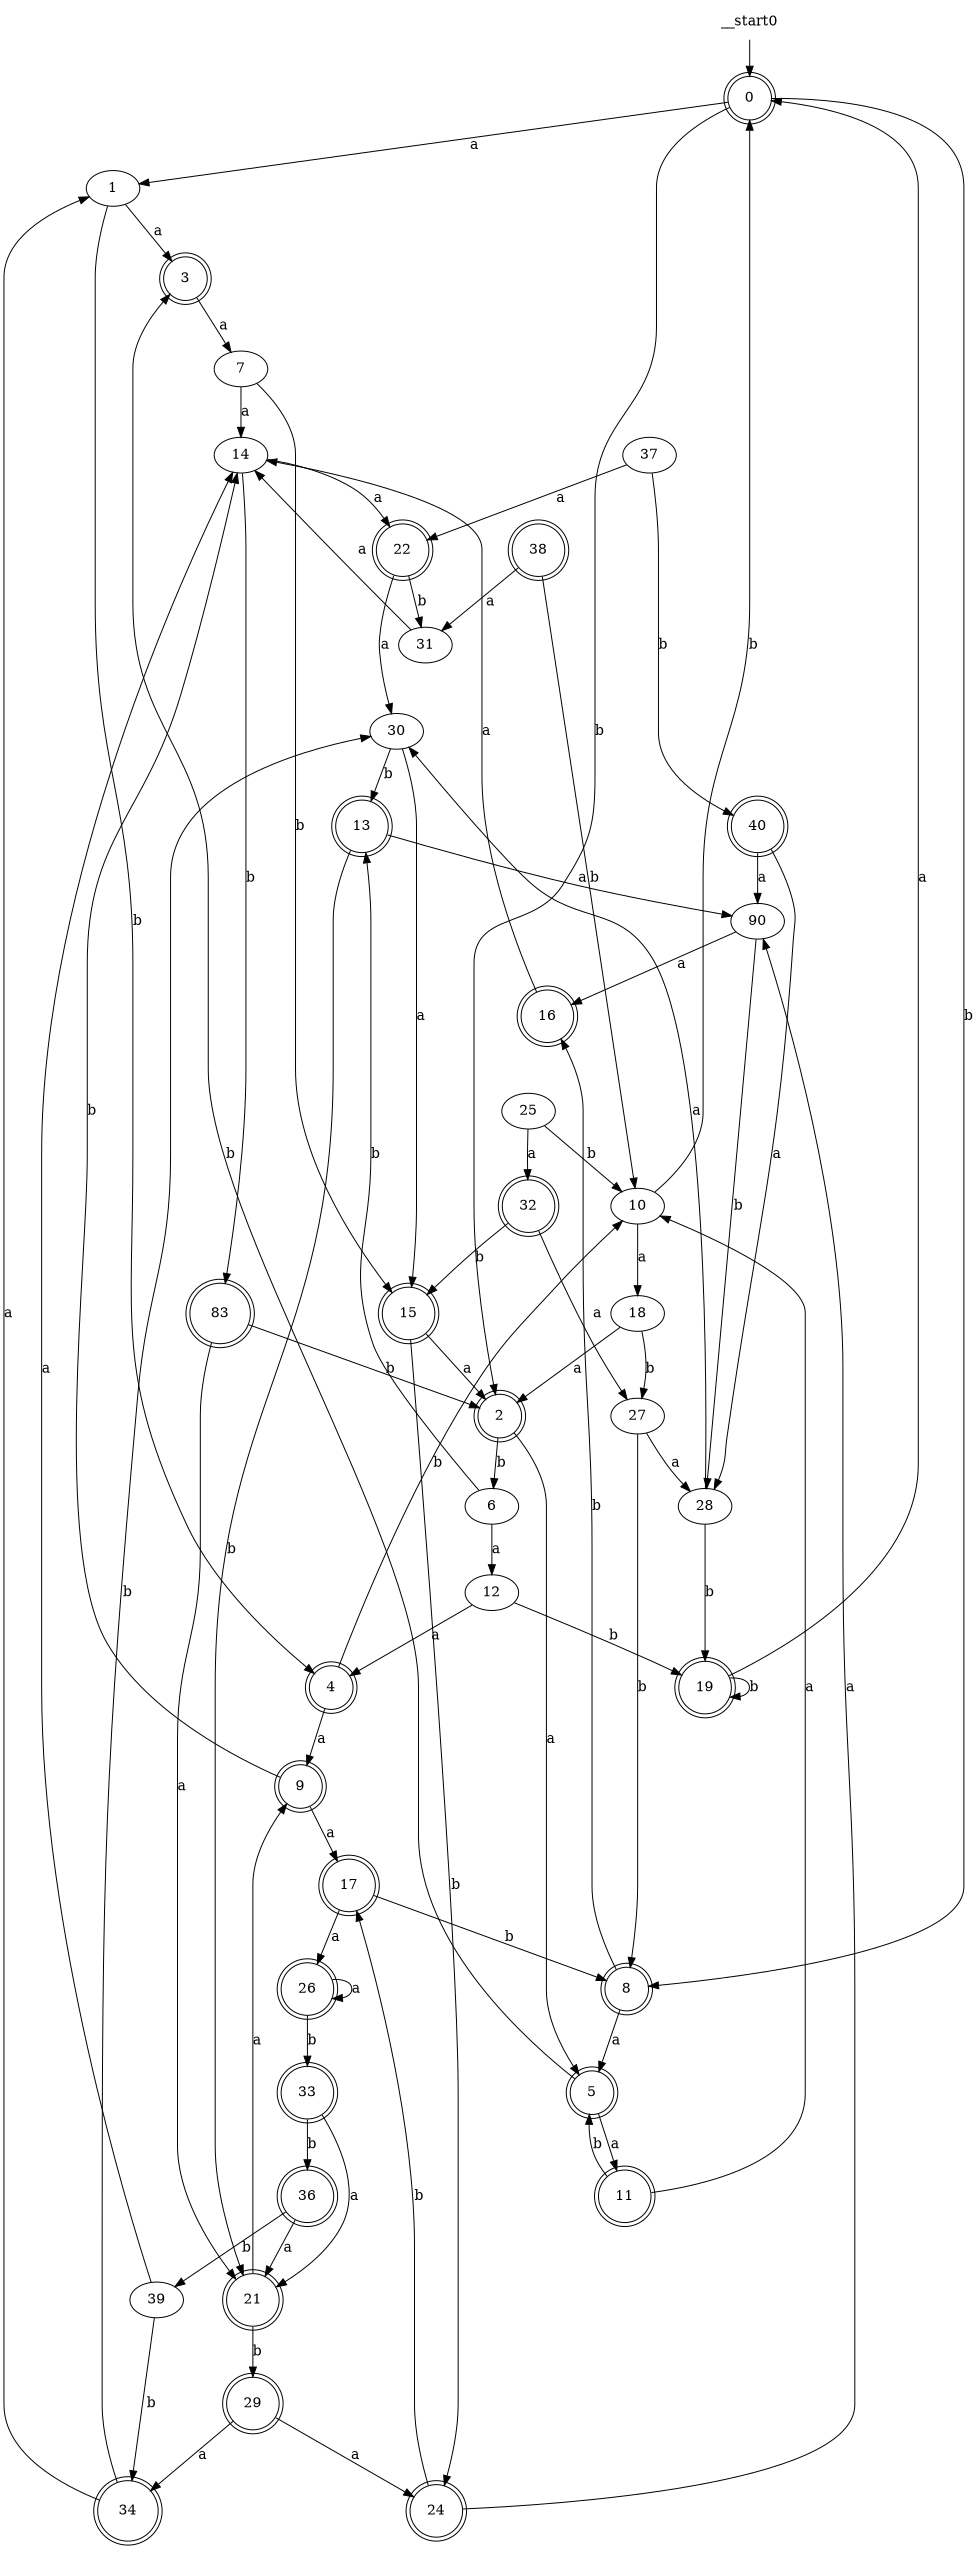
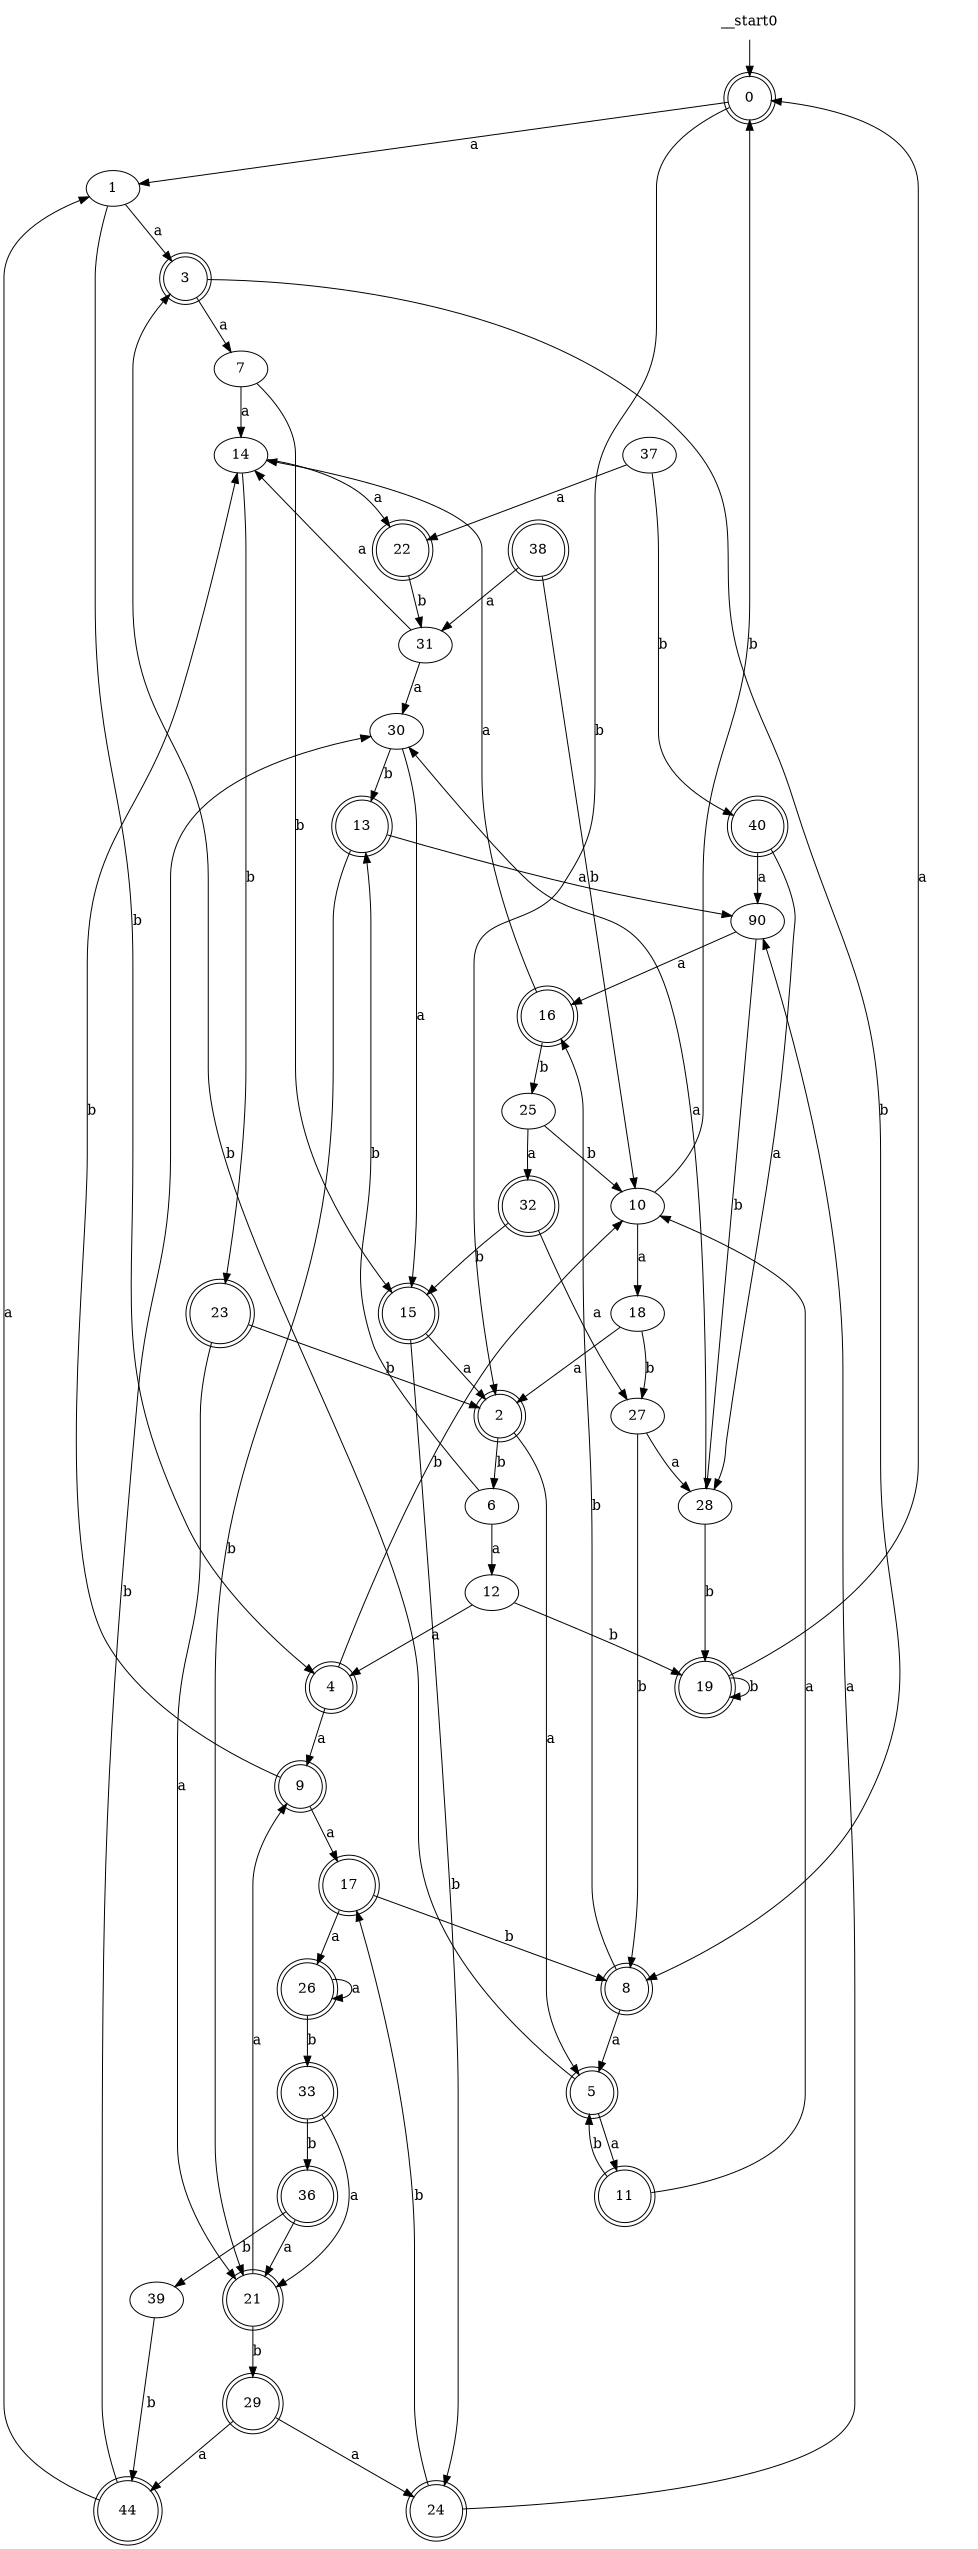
(379, 639) -> (413, 683)
none -> (538, 1063)
(964, 1087) -> (859, 988)
(220, 1313) -> (220, 1313)
(42, 1373) -> none
(128, 2511) -> (128, 2511)
